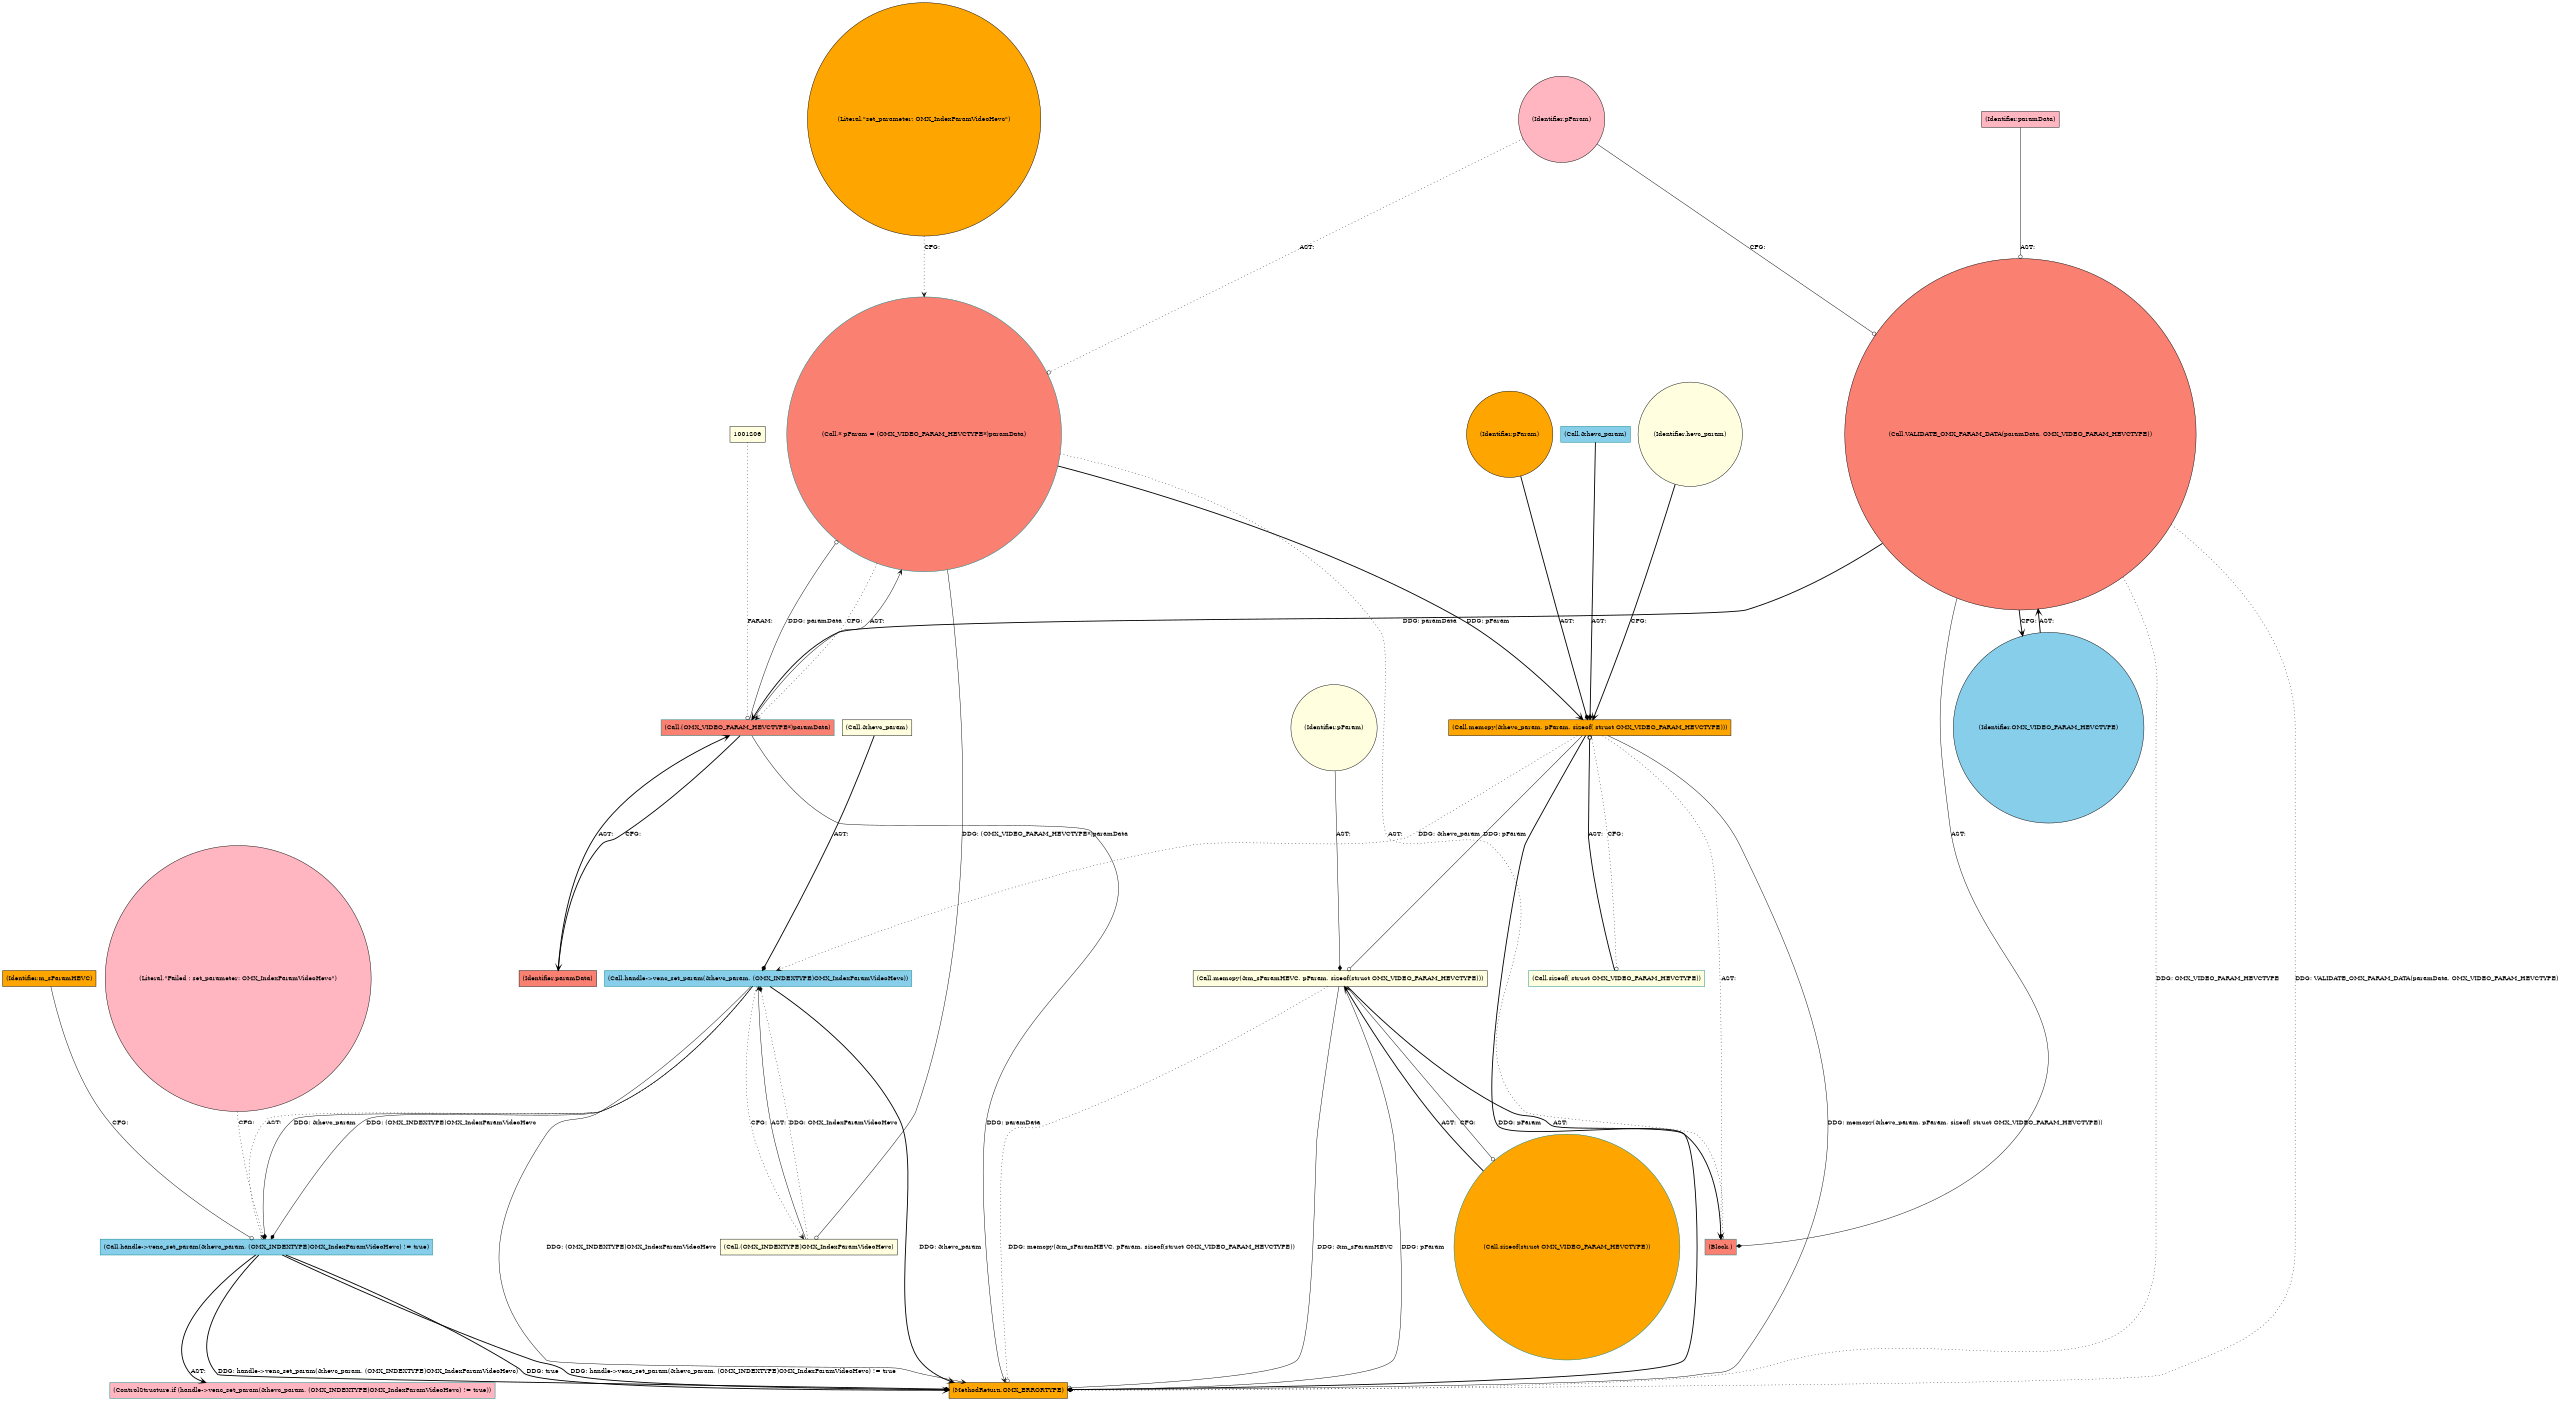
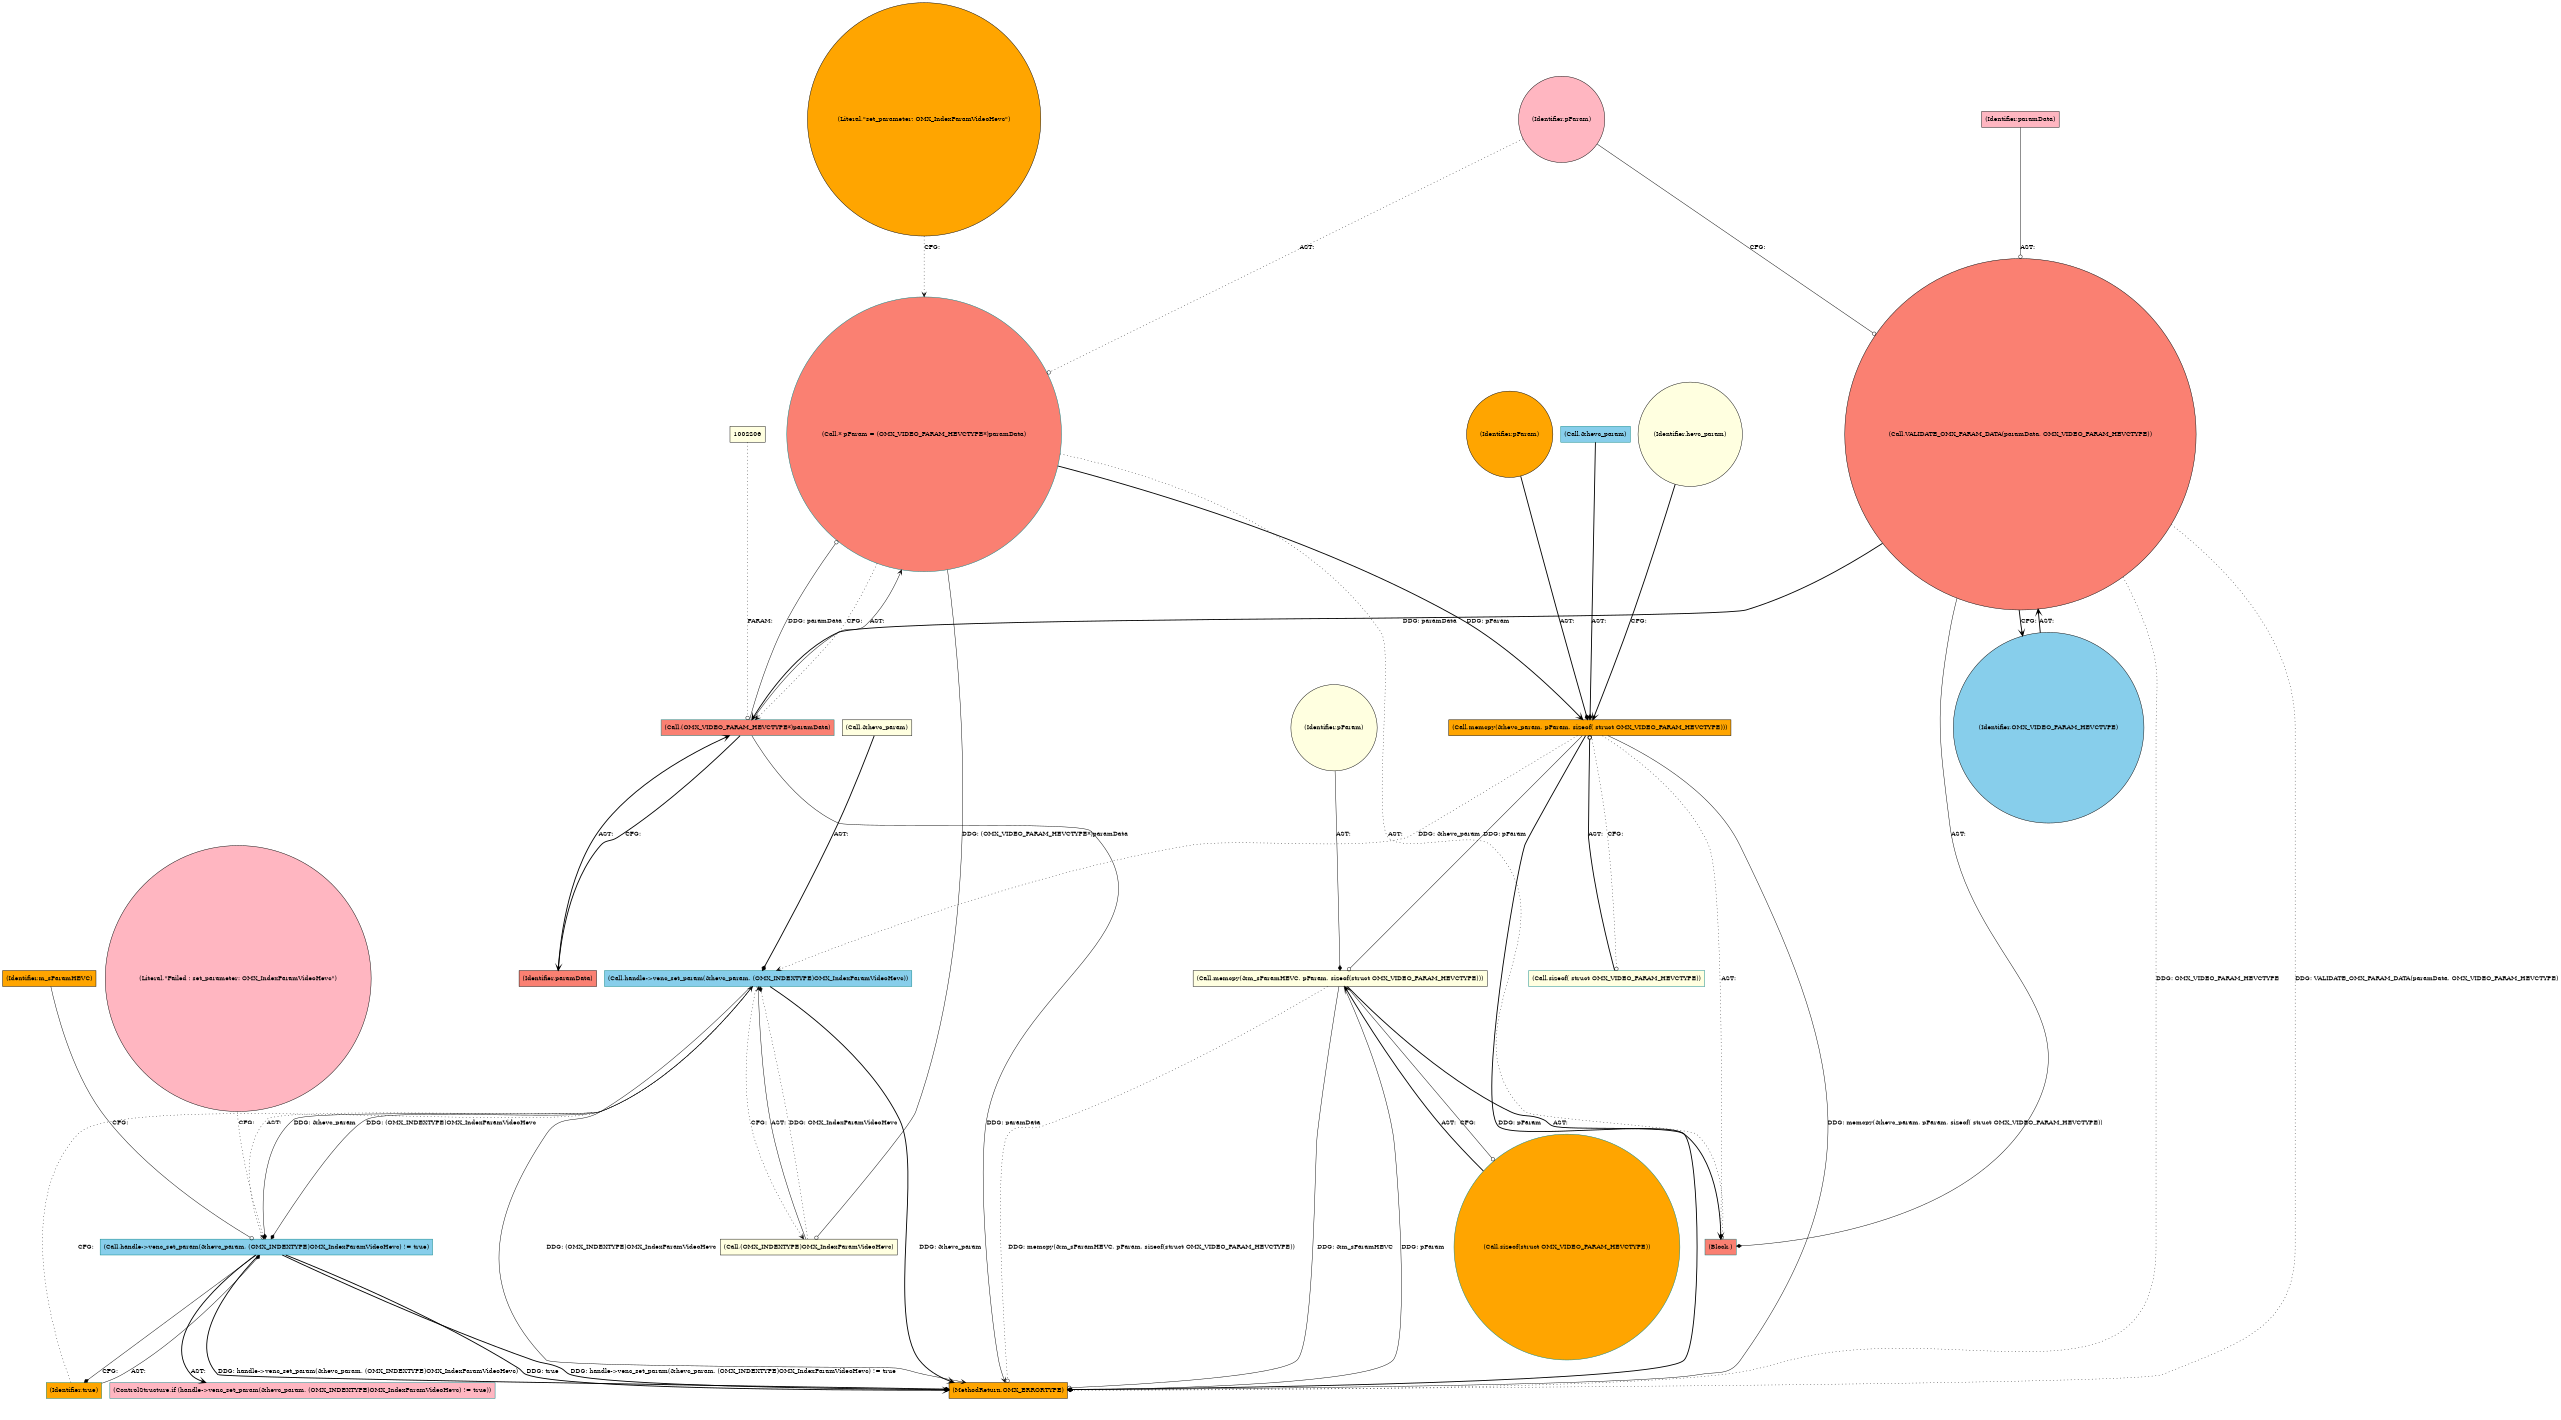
(748, 434) -> (748, 434)
none -> (74, 1390)
